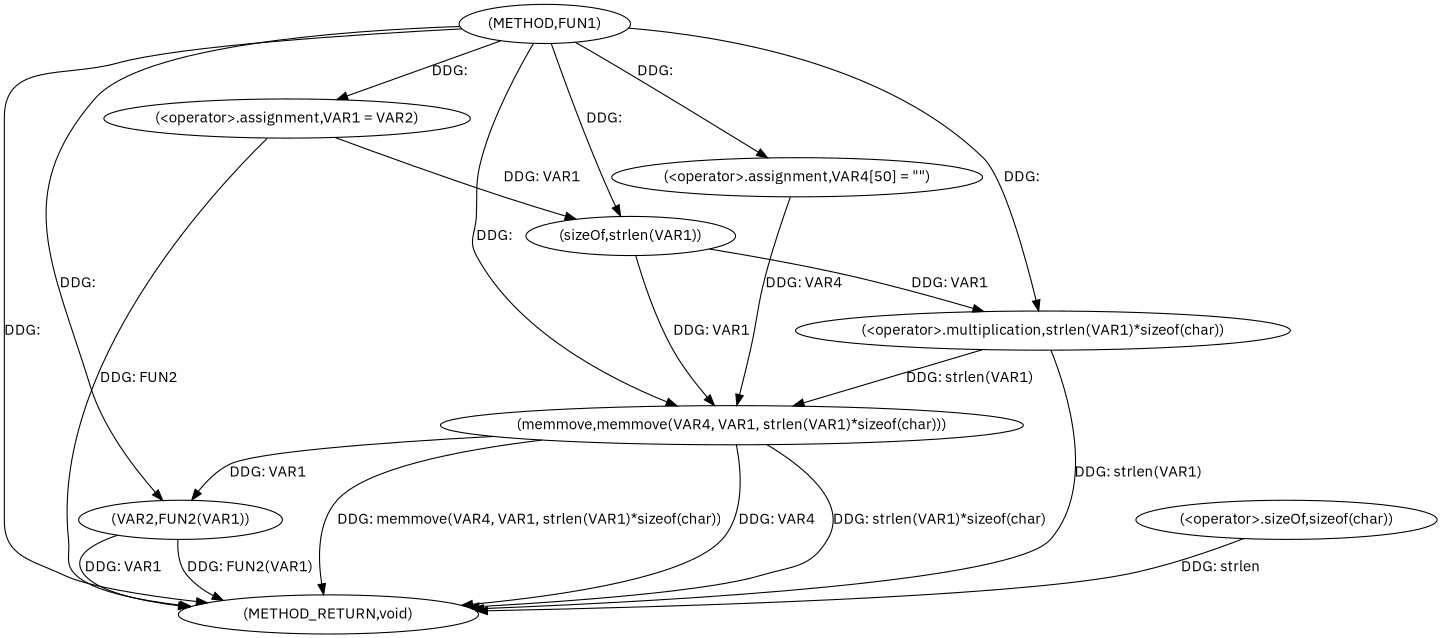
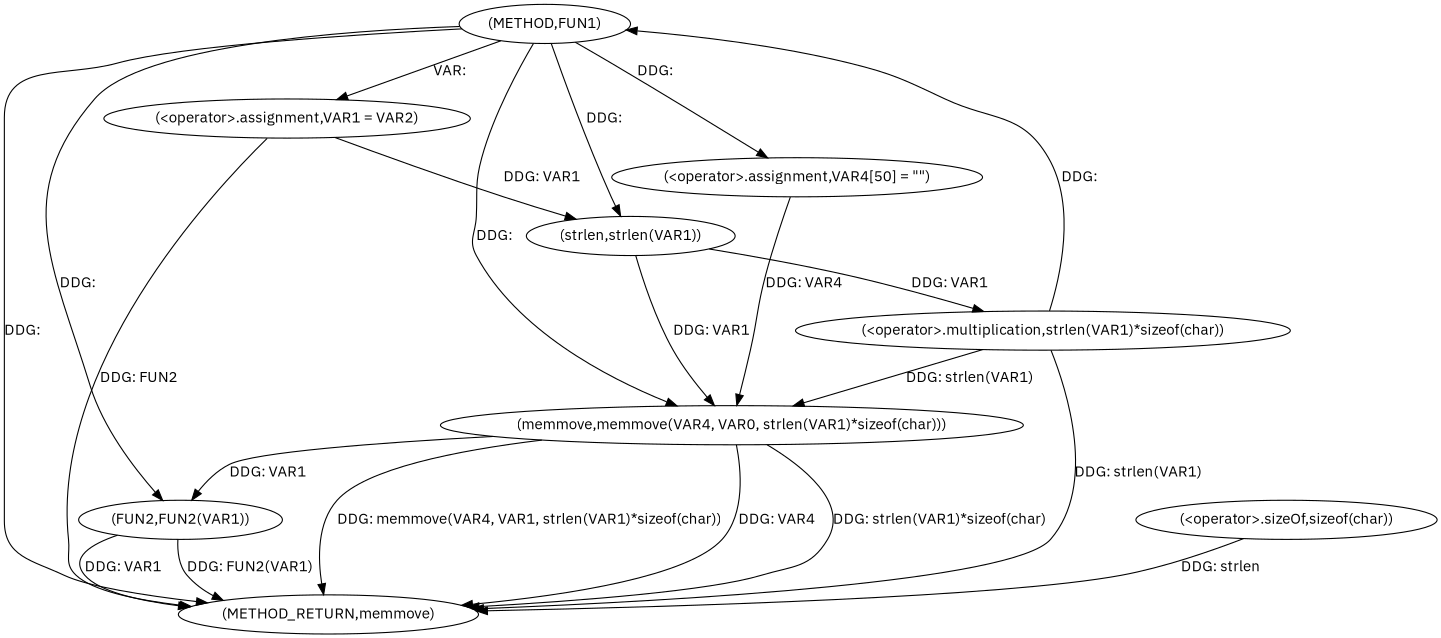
(452, 71) -> (452, 71)
(888, 93) -> (928, 91)
(631, 236) -> (631, 236)
(732, 425) -> (732, 425)
(181, 520) -> (181, 520)
(328, 614) -> (328, 614)
